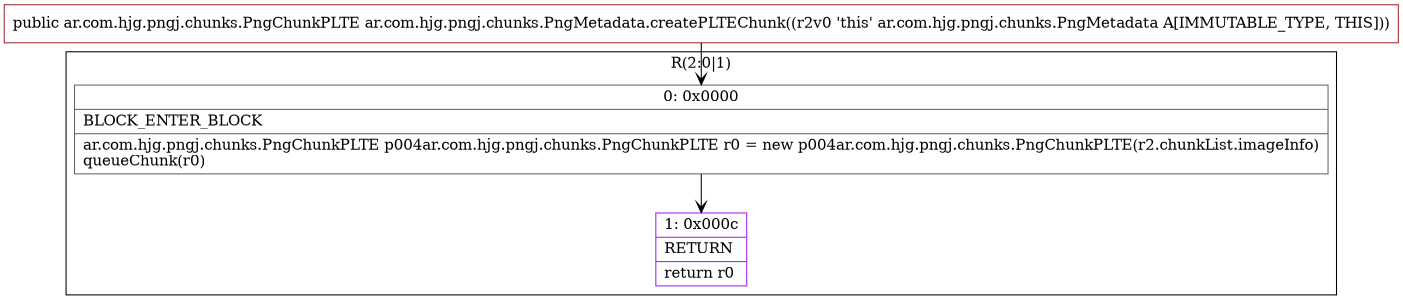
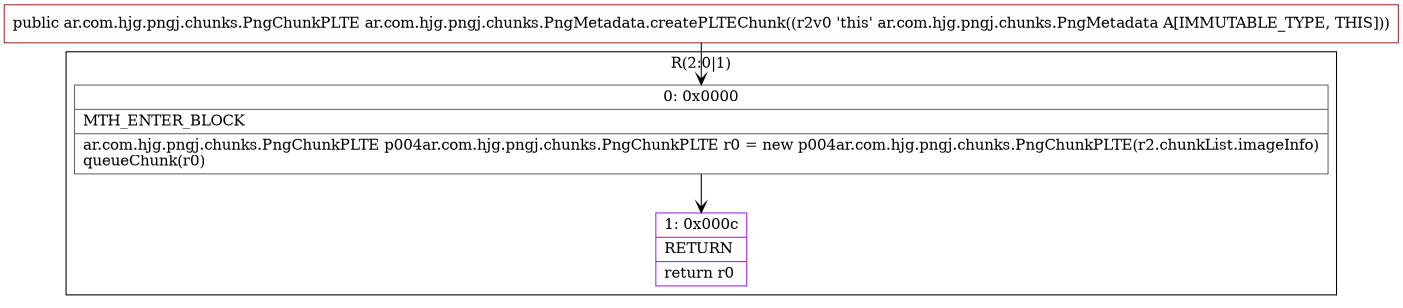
(173, 121) -> (164, 121)
